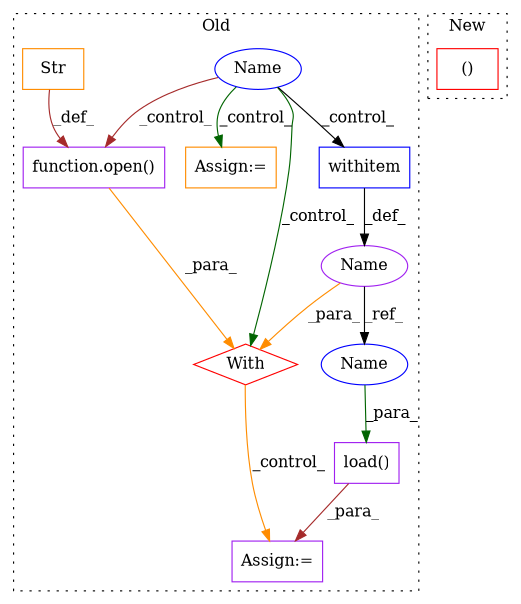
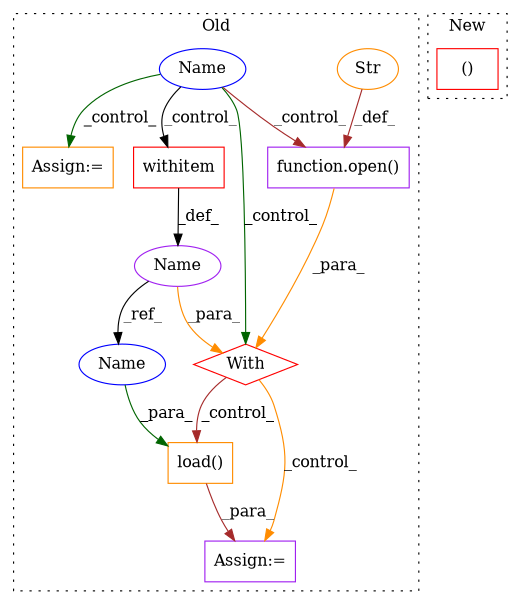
(53, 69) -> (368, 69)
(364, 168) -> (179, 168)
none -> (204, 400)
(367, 463) -> (200, 463)
